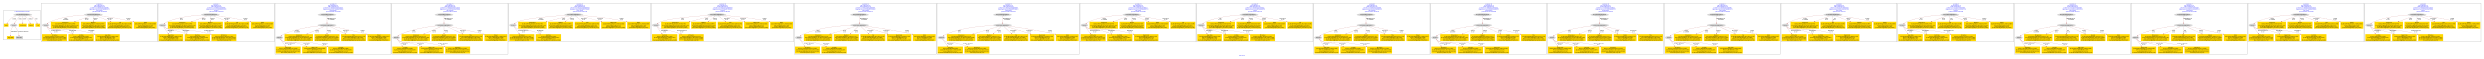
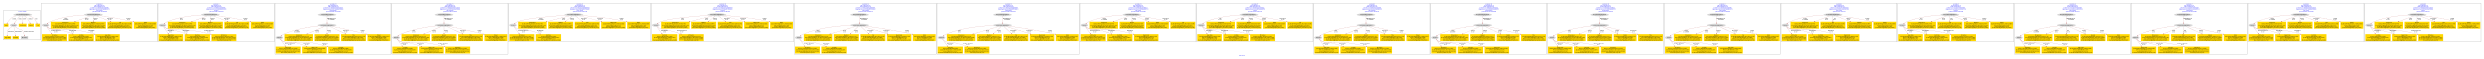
(22, 12) -> (22, 12)
none -> (16, 38)
